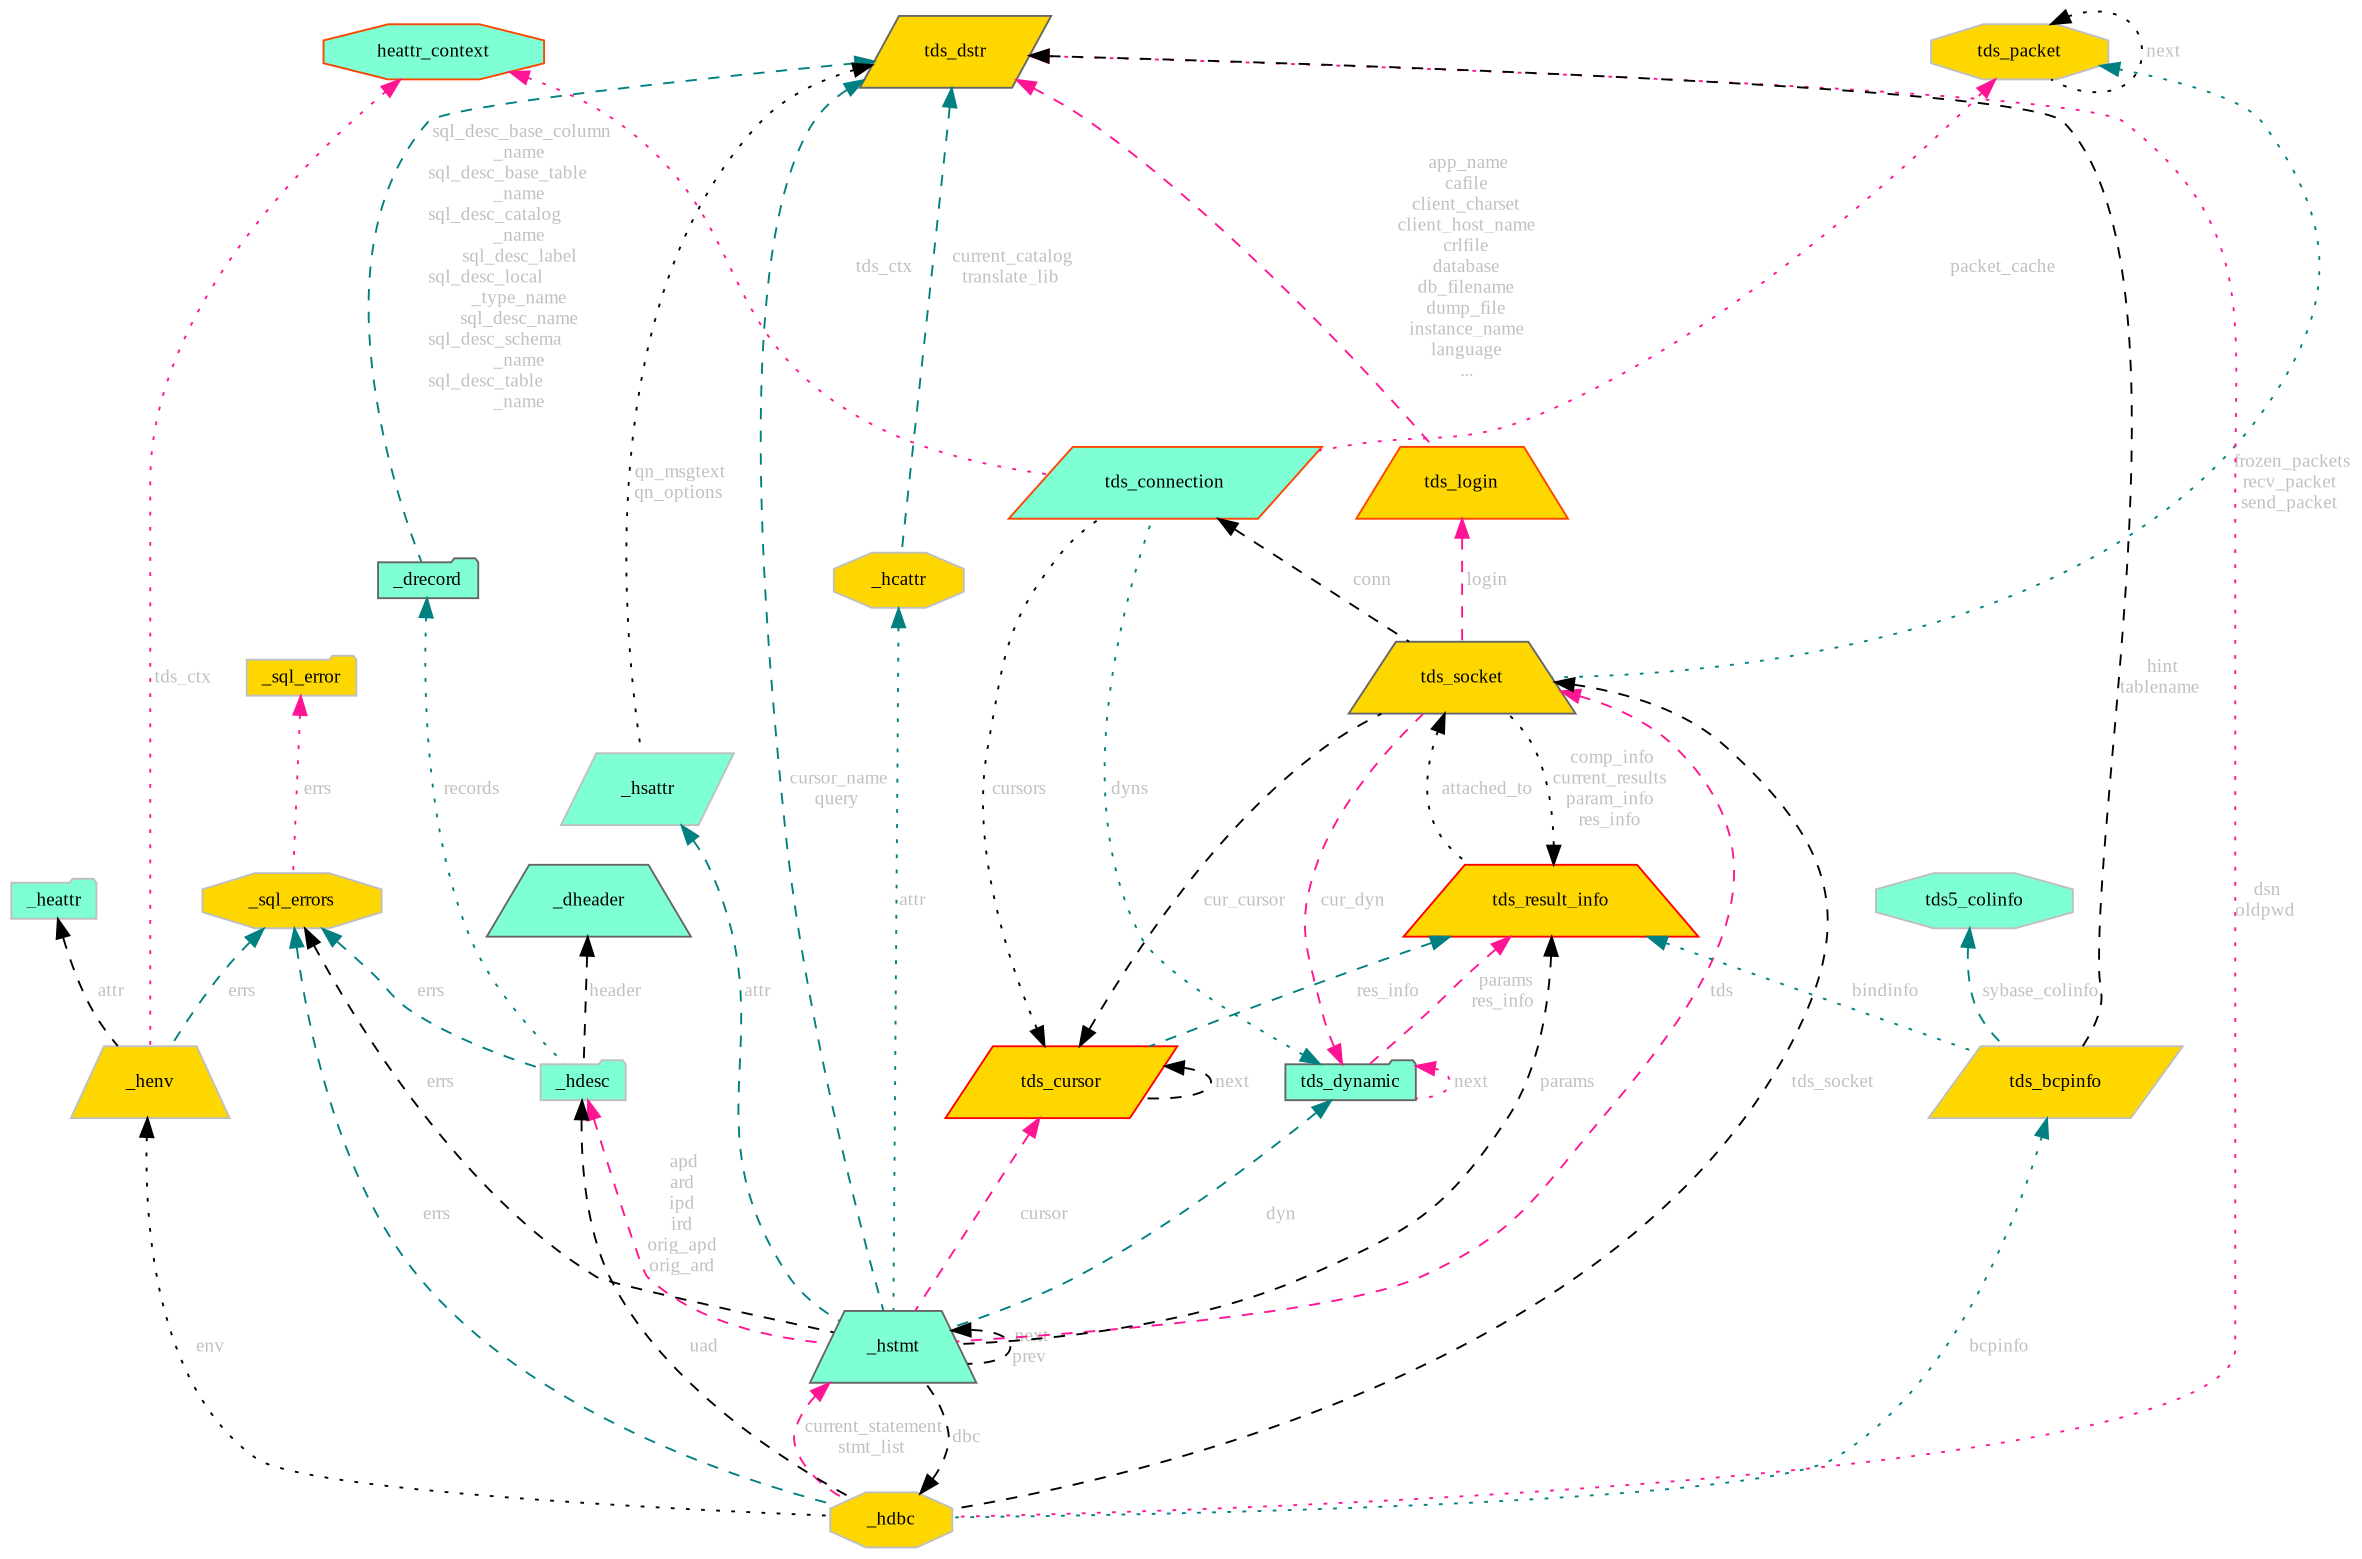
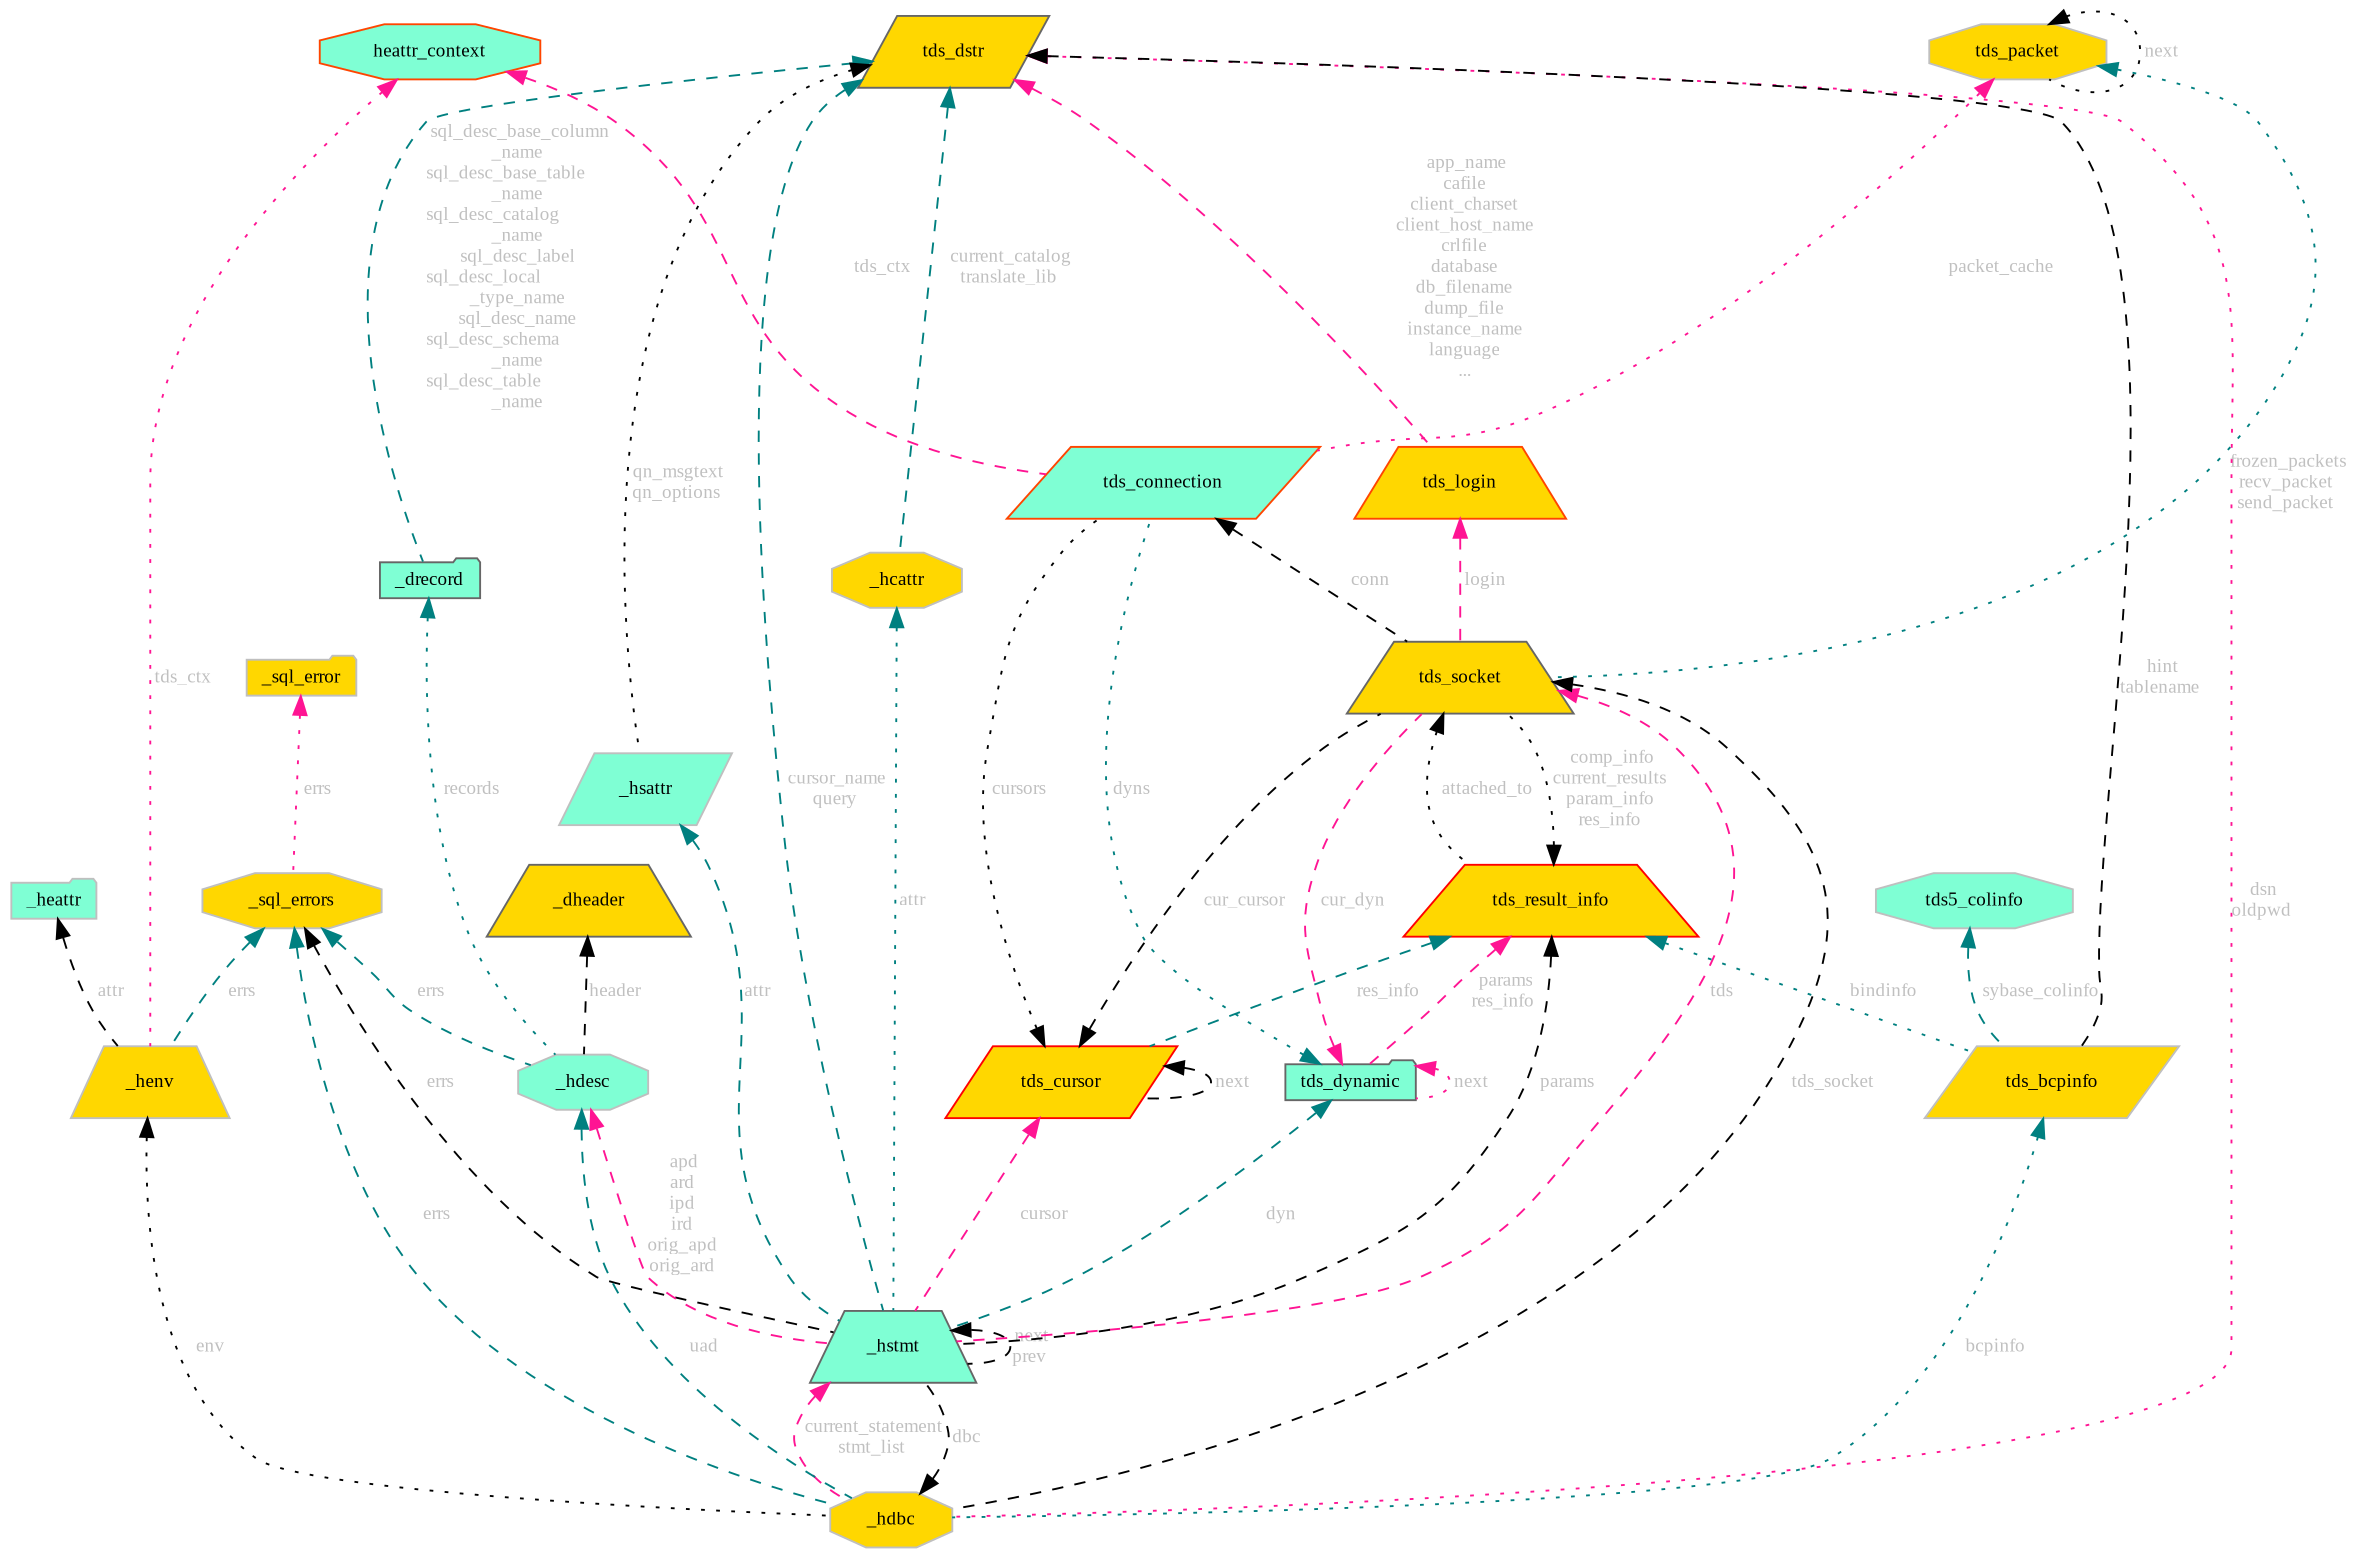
(748, 303) -> (746, 302)
(589, 901) -> (589, 901)
(583, 1082) -> (583, 1082)
(658, 1348) -> (660, 1352)
